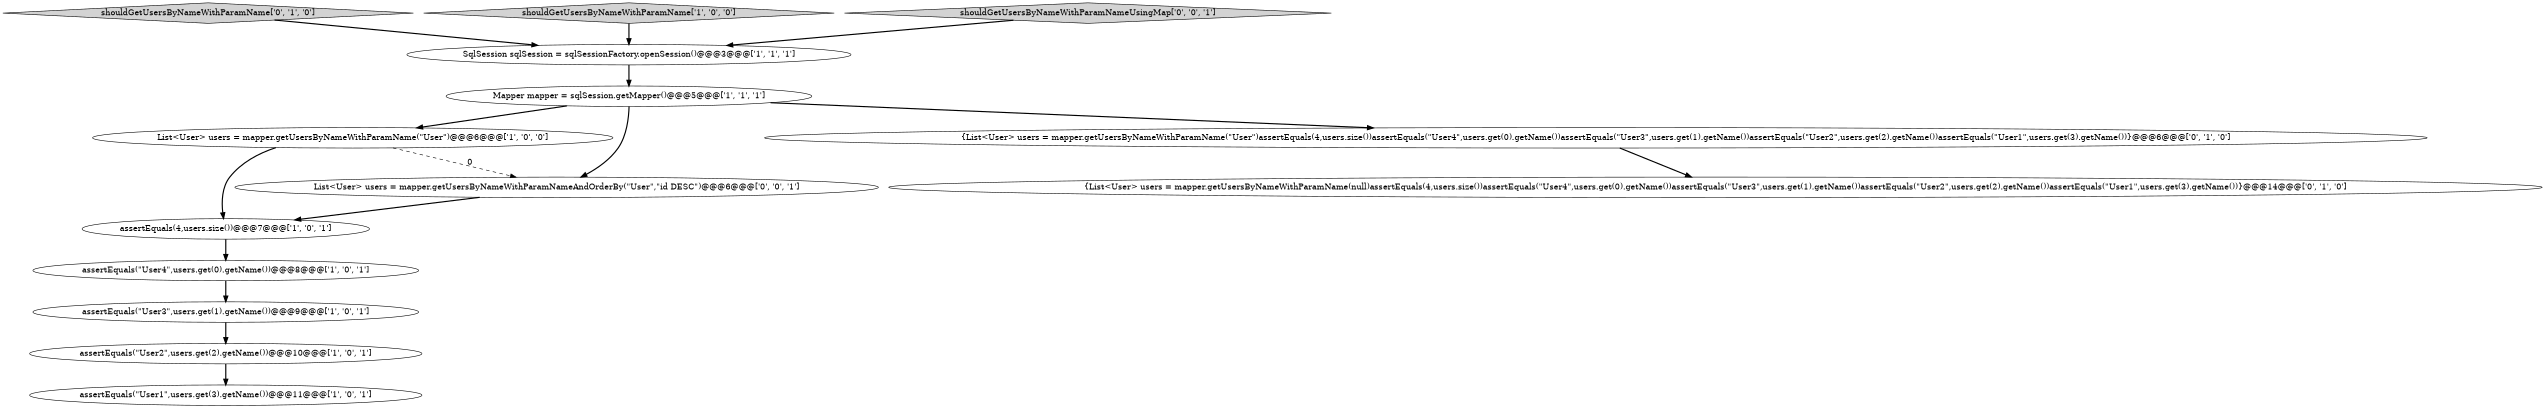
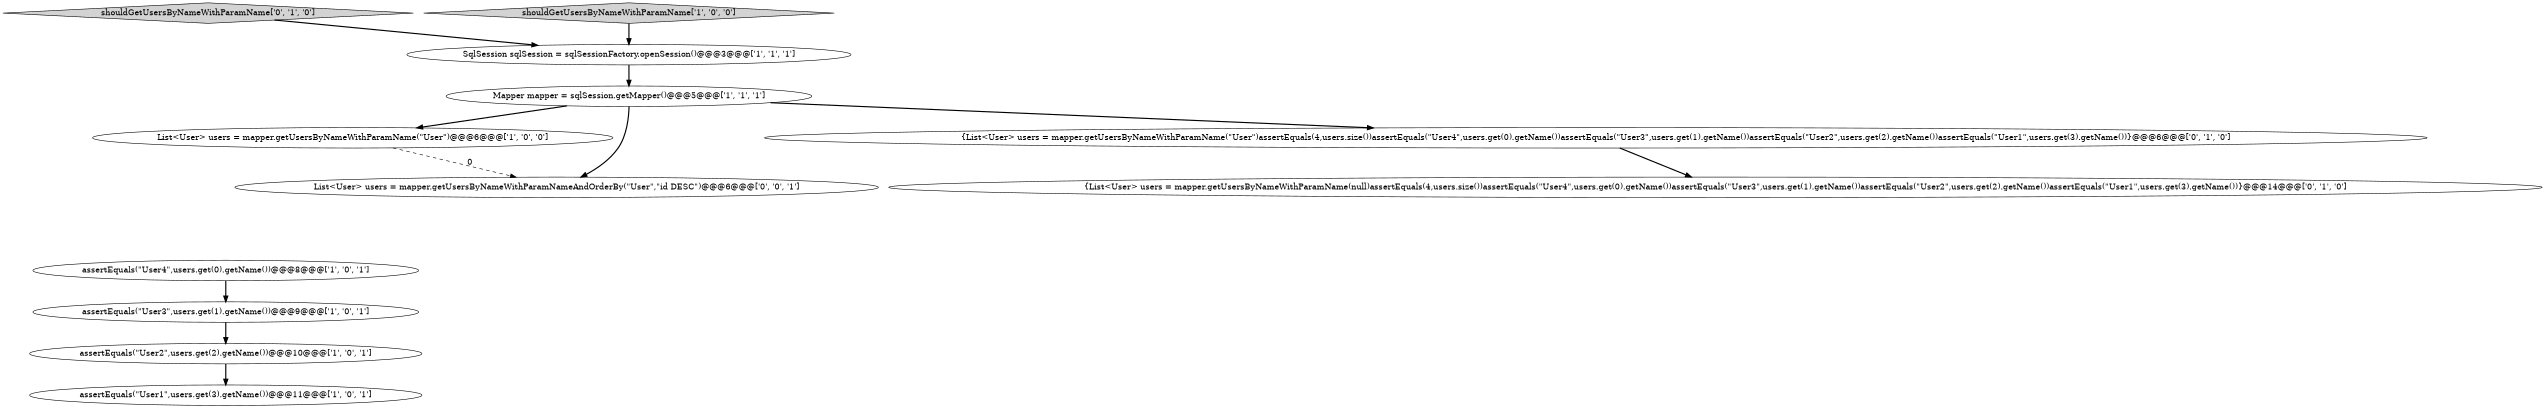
(1088, 13) -> none
(226, 229) -> none
